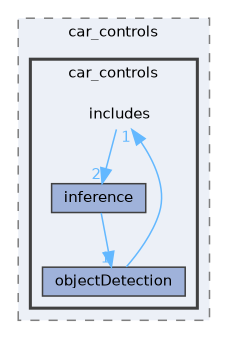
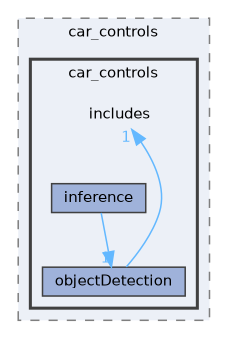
(111, 149) -> none
